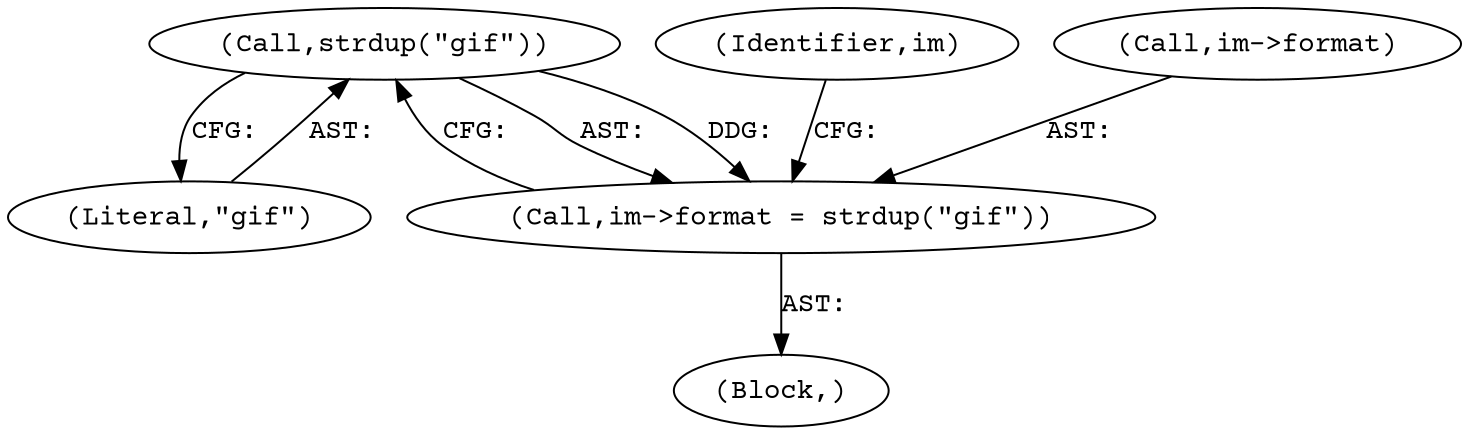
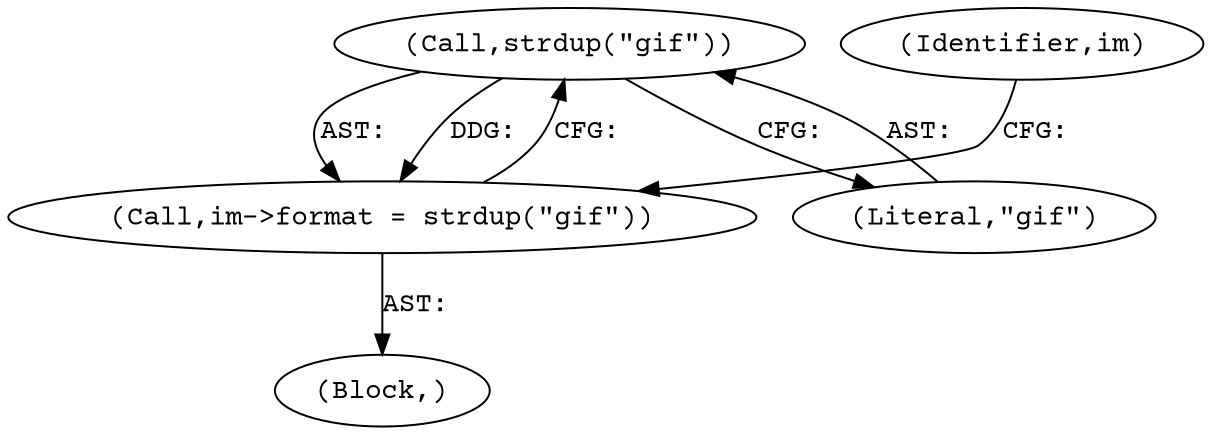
(1258, 44) -> none
